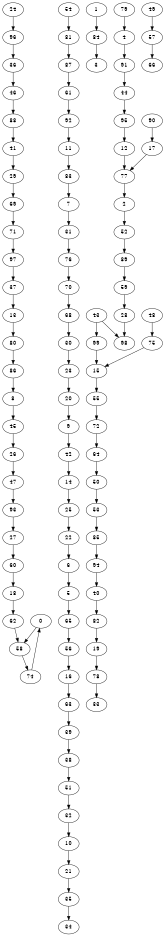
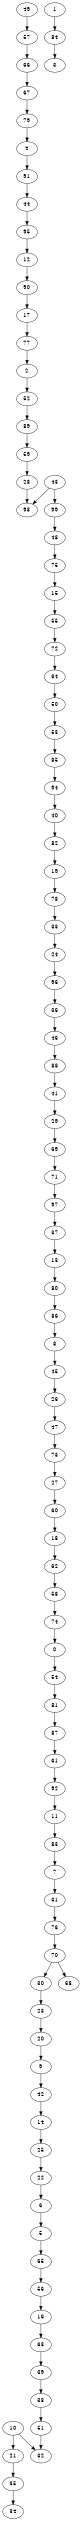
none -> (27, 93)
(124, 161) -> (27, 272)
(69, 327) -> (49, 1968)
(97, 355) -> (55, 522)
(13, 510) -> (55, 1455)
(32, 634) -> (55, 1662)
(69, 828) -> (26, 2441)
none -> (55, 939)
